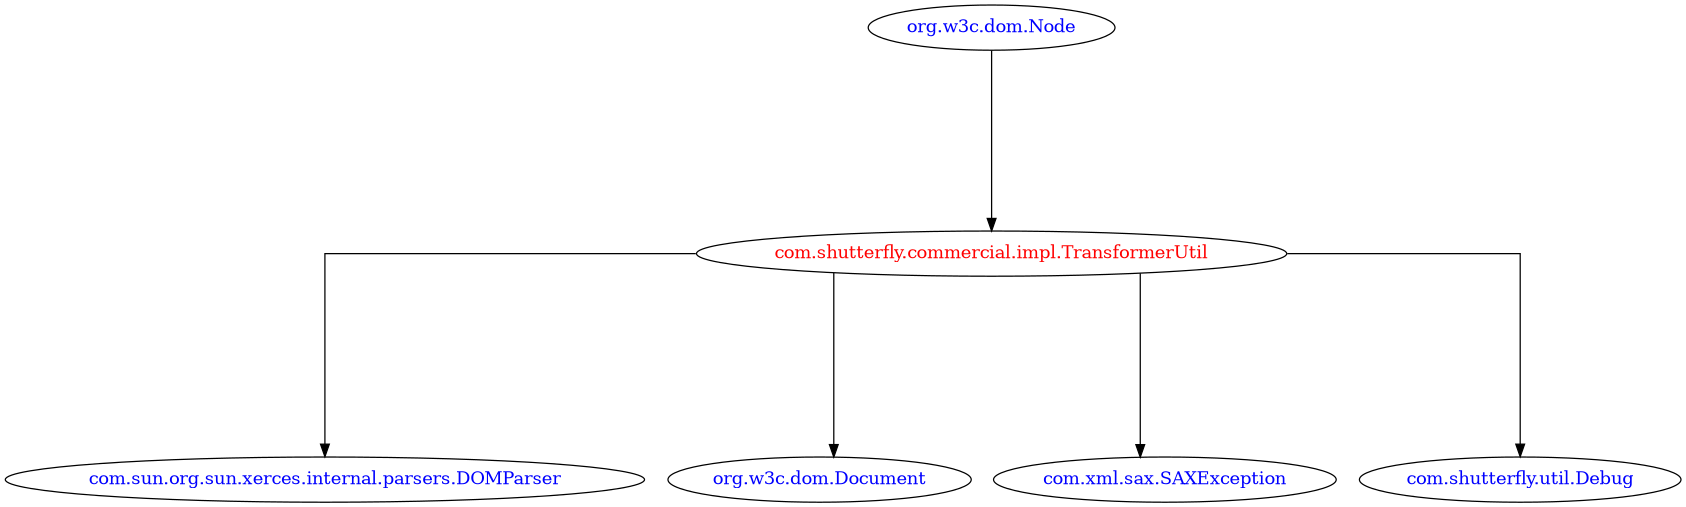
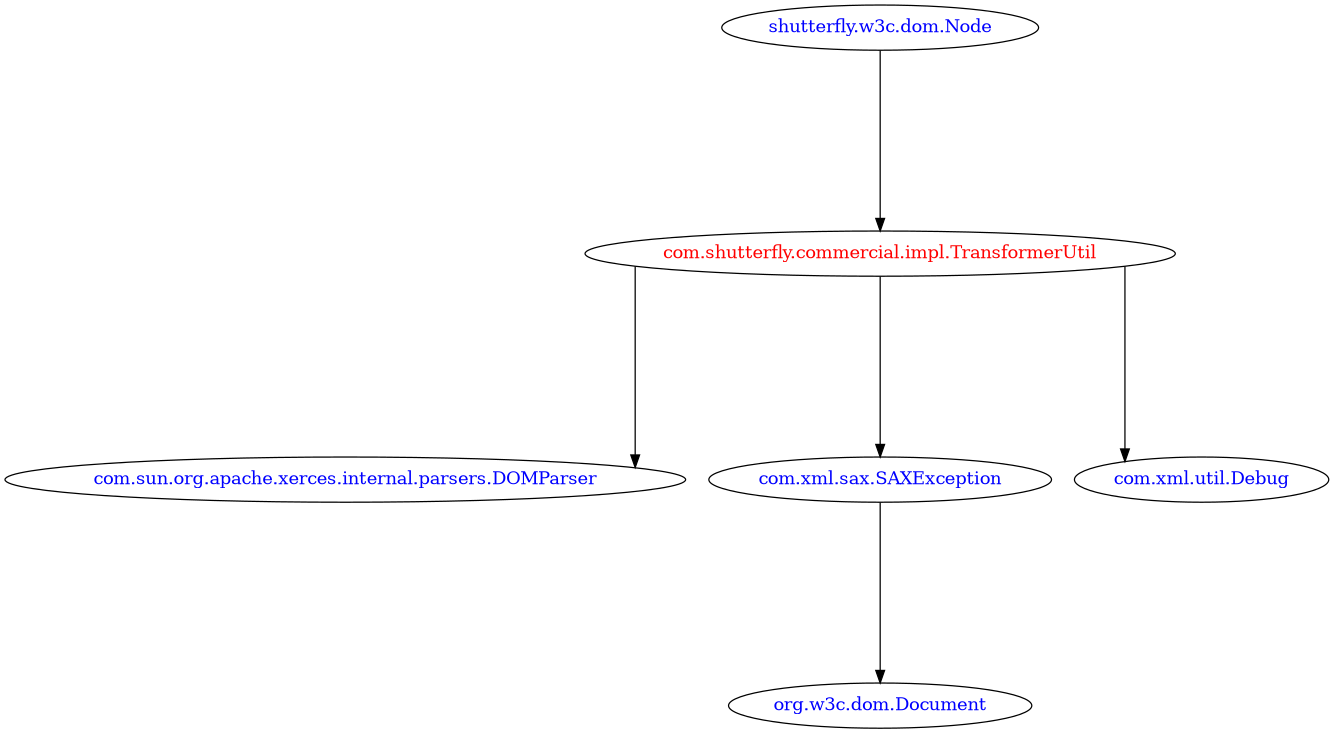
(992, 28) -> (880, 28)
(834, 359) -> (880, 586)
(325, 480) -> (345, 480)
(1520, 480) -> (1202, 480)
